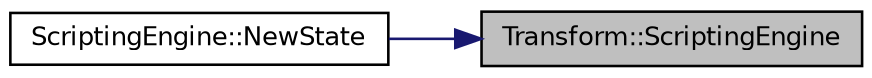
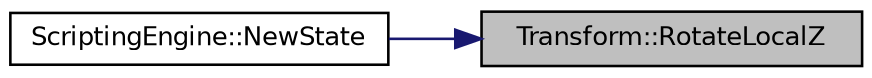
(672, 39) -> (672, 39)
